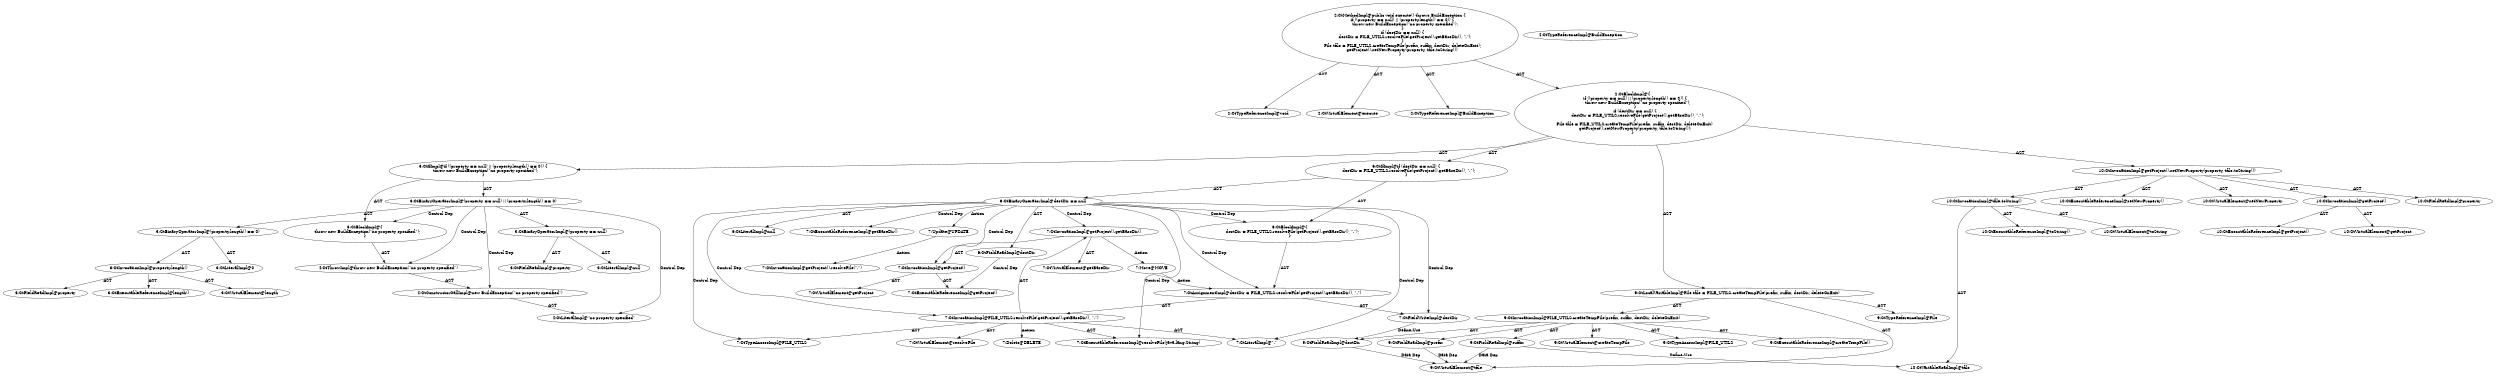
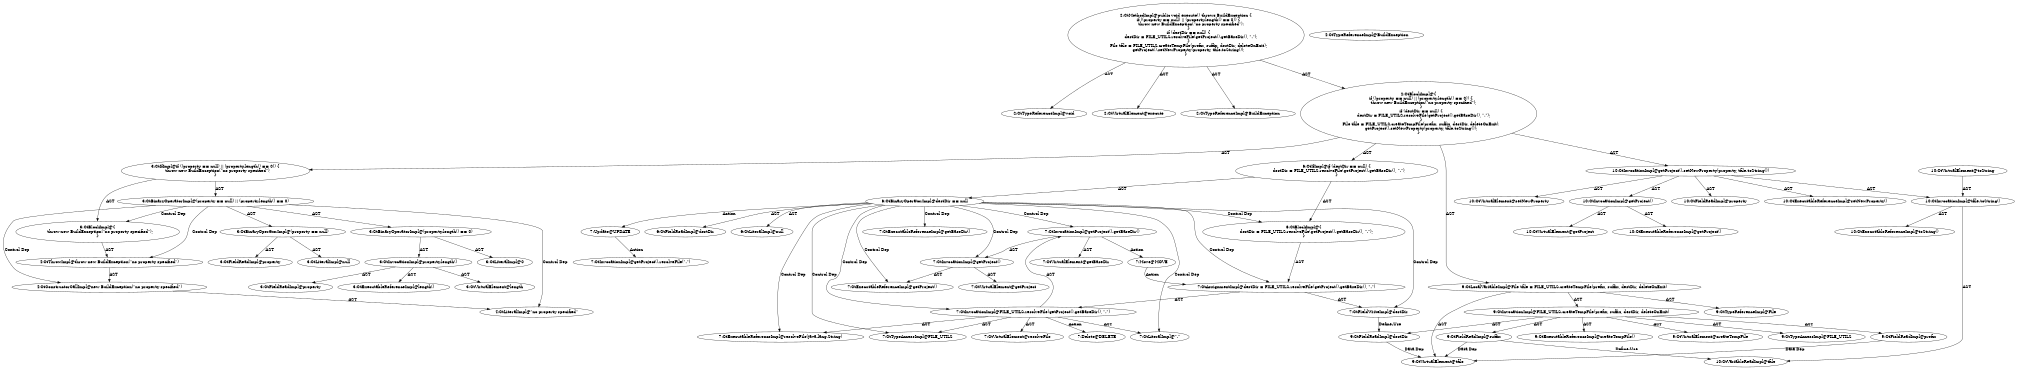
(2061, 216) -> (1963, 185)
(982, 273) -> (857, 233)
